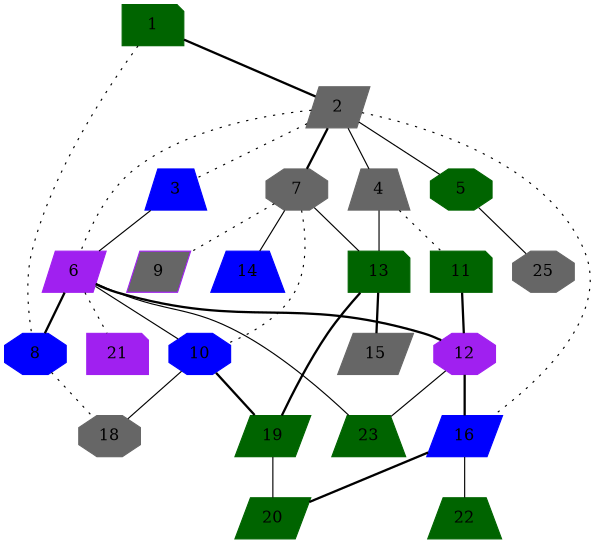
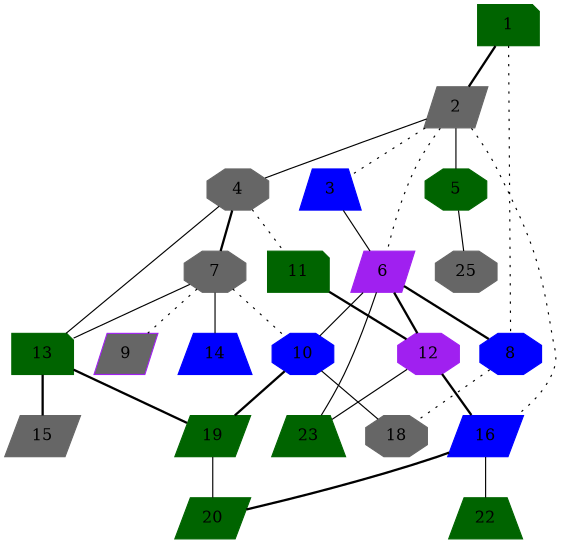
(317, 149) -> (226, 231)
(379, 190) -> (238, 190)
(118, 354) -> none
